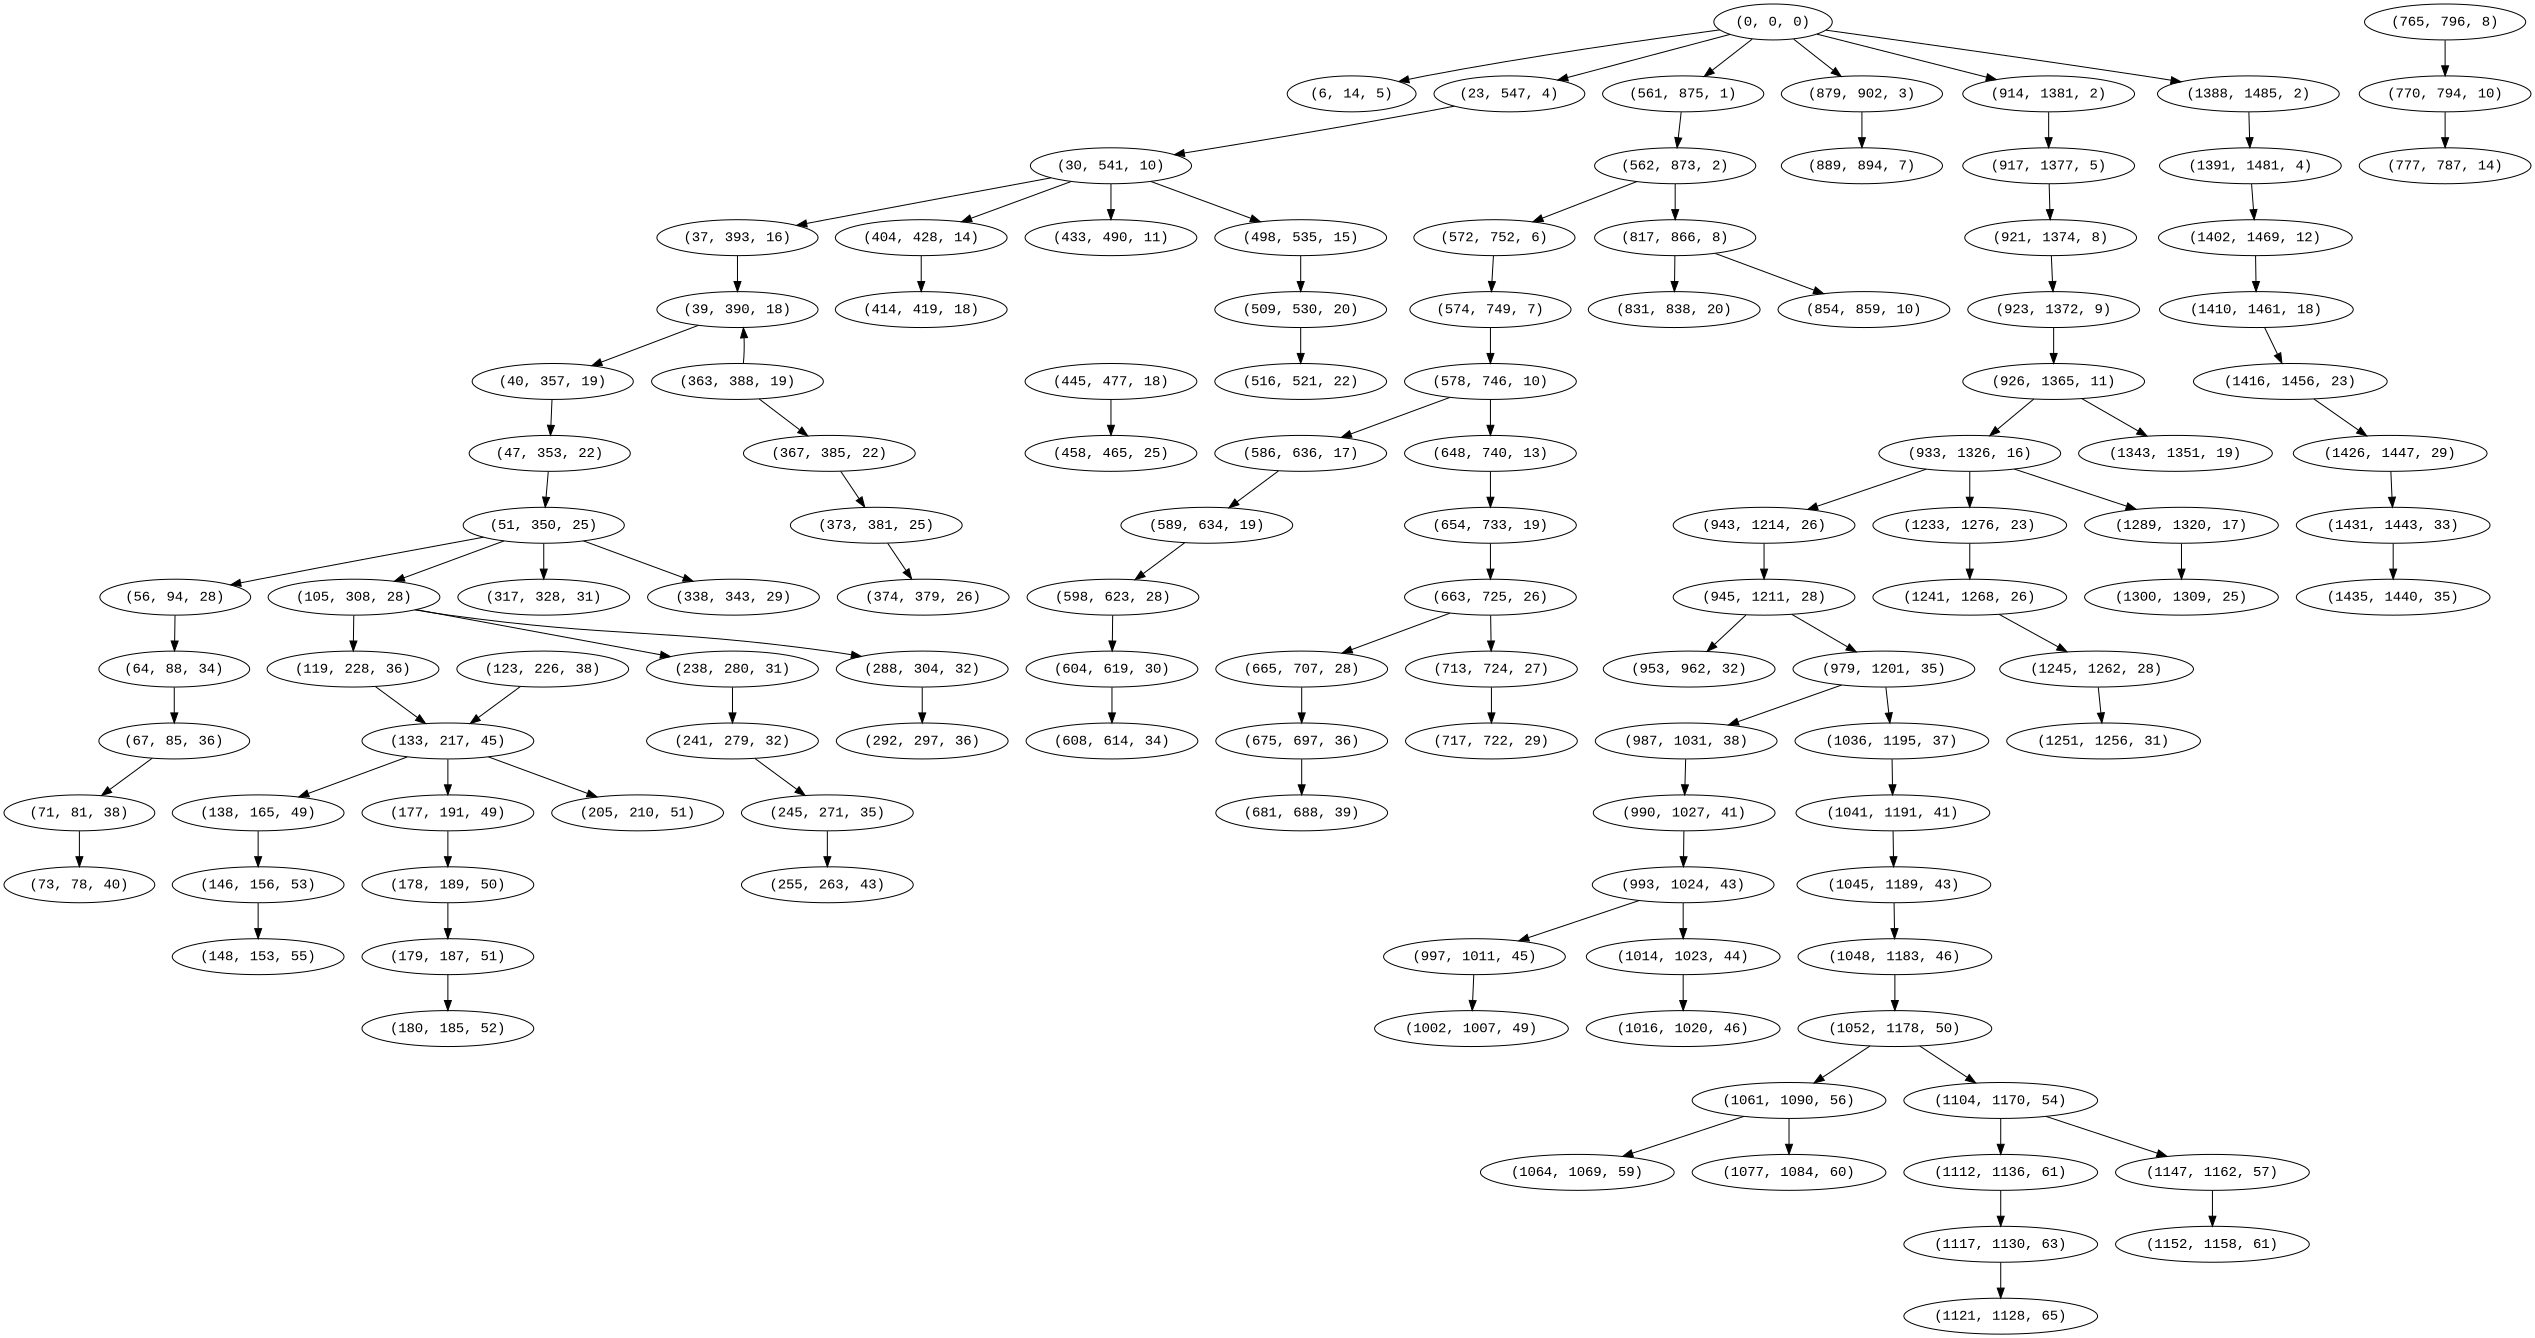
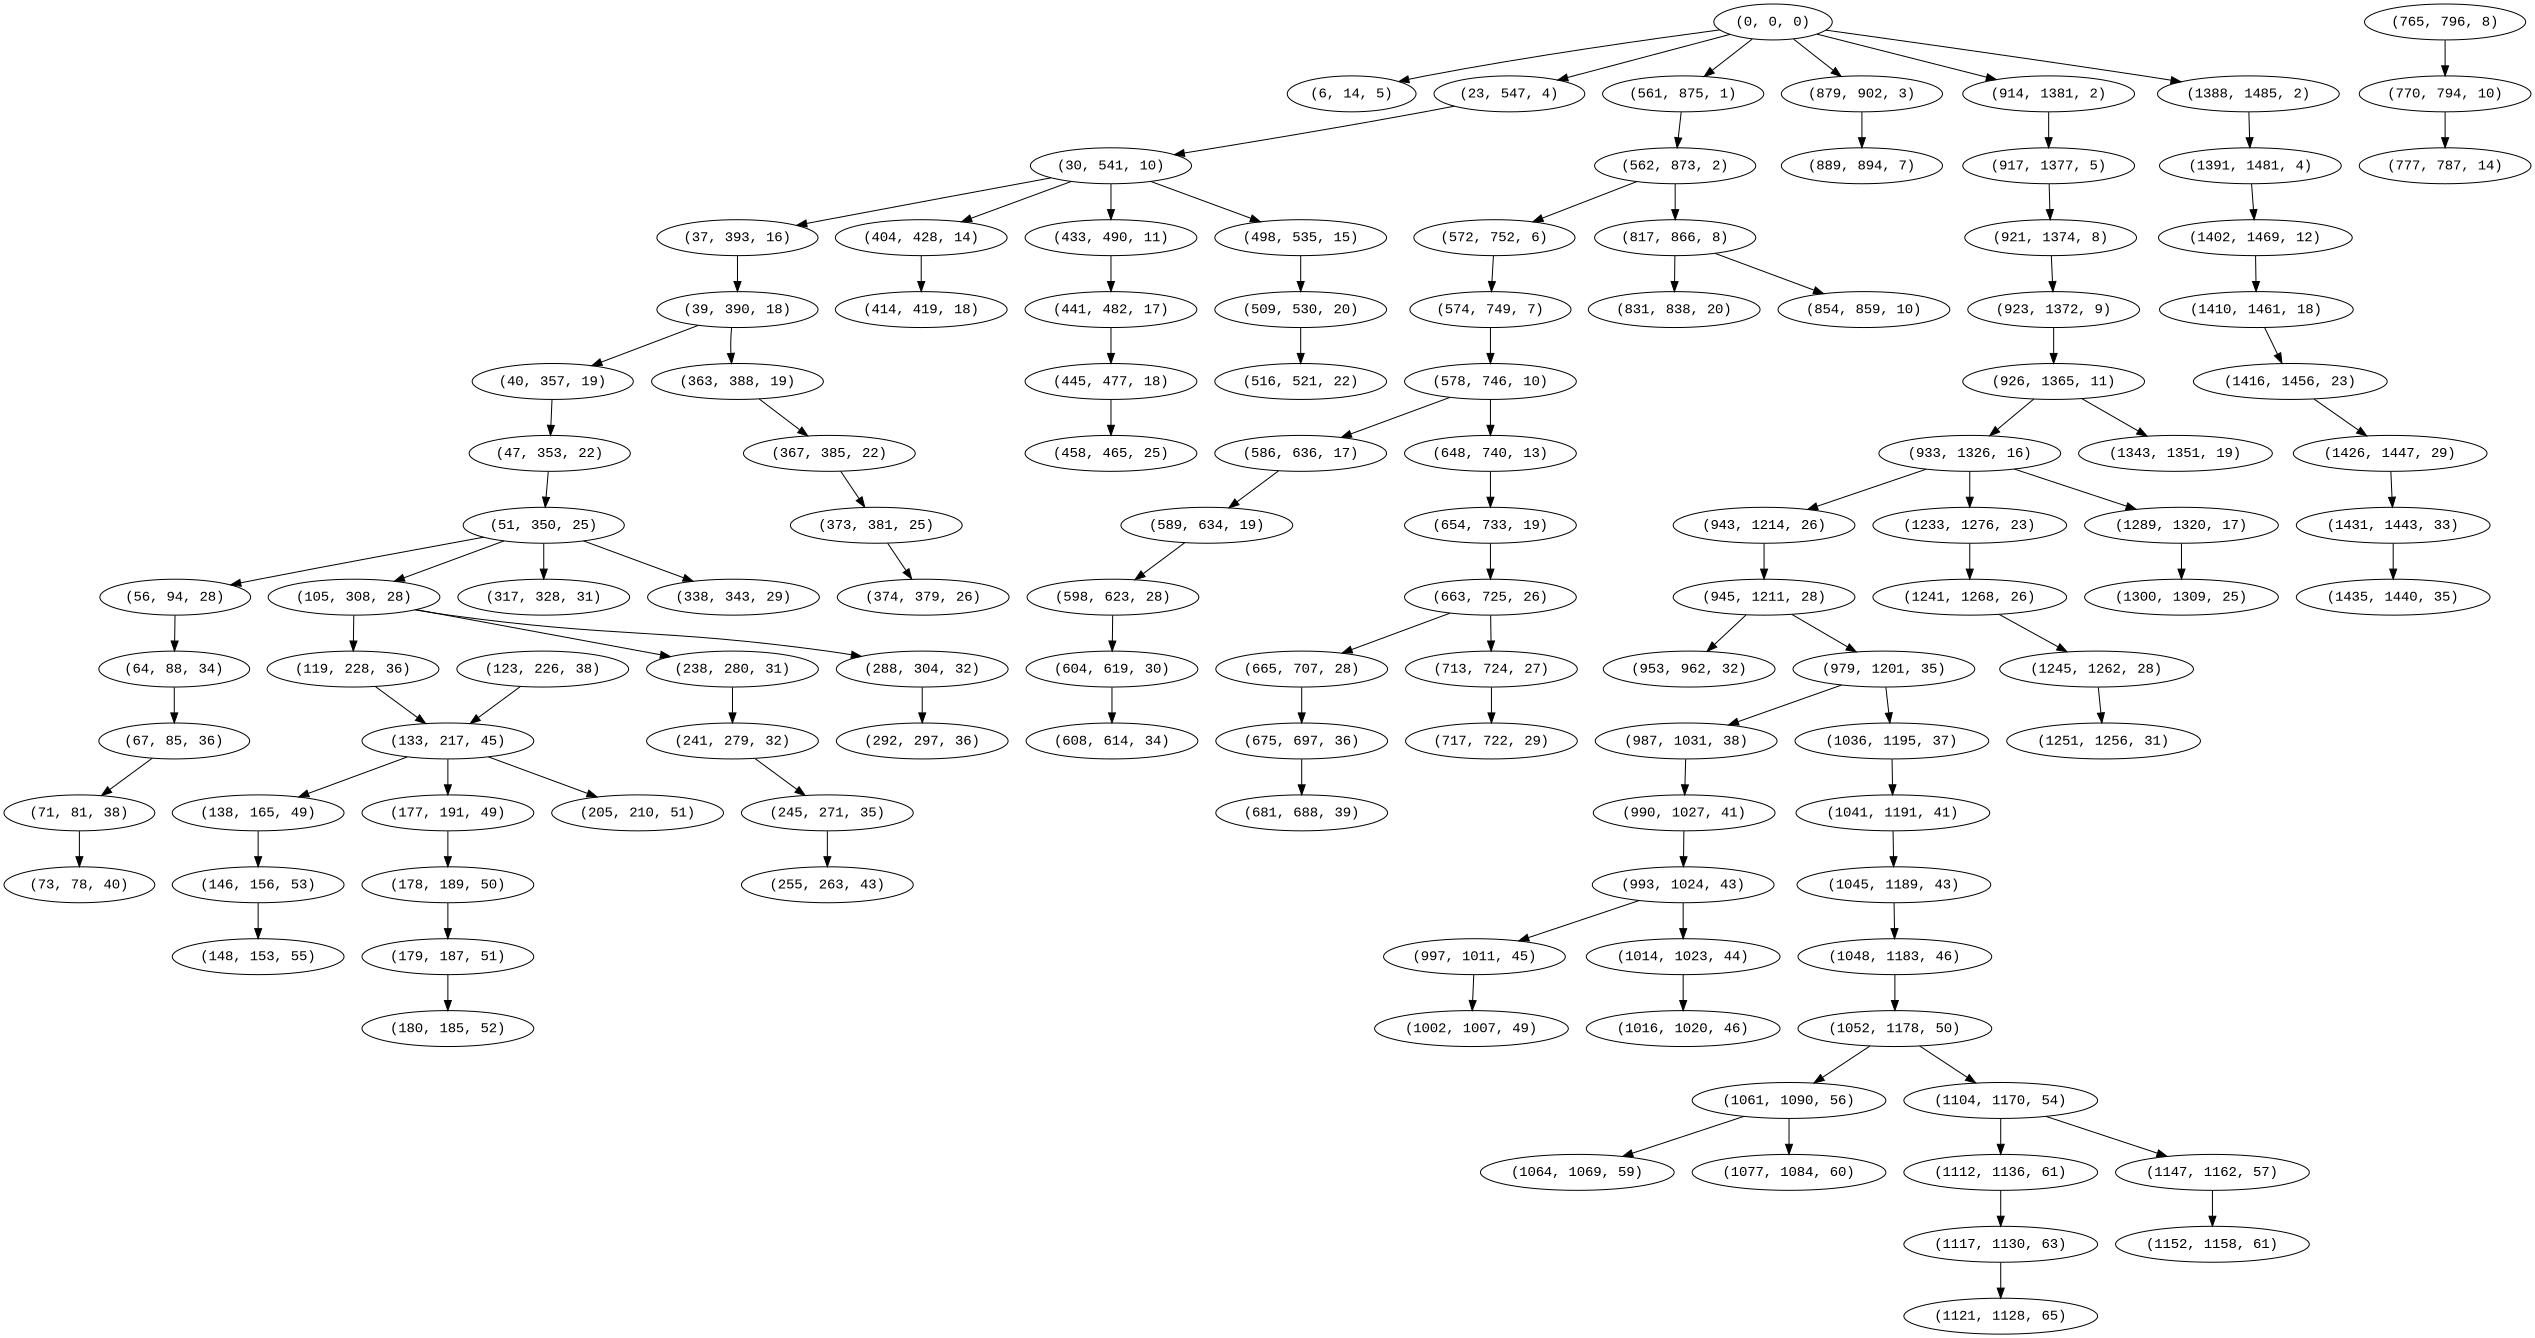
none -> (1111, 310)
(744, 351) -> (731, 341)
